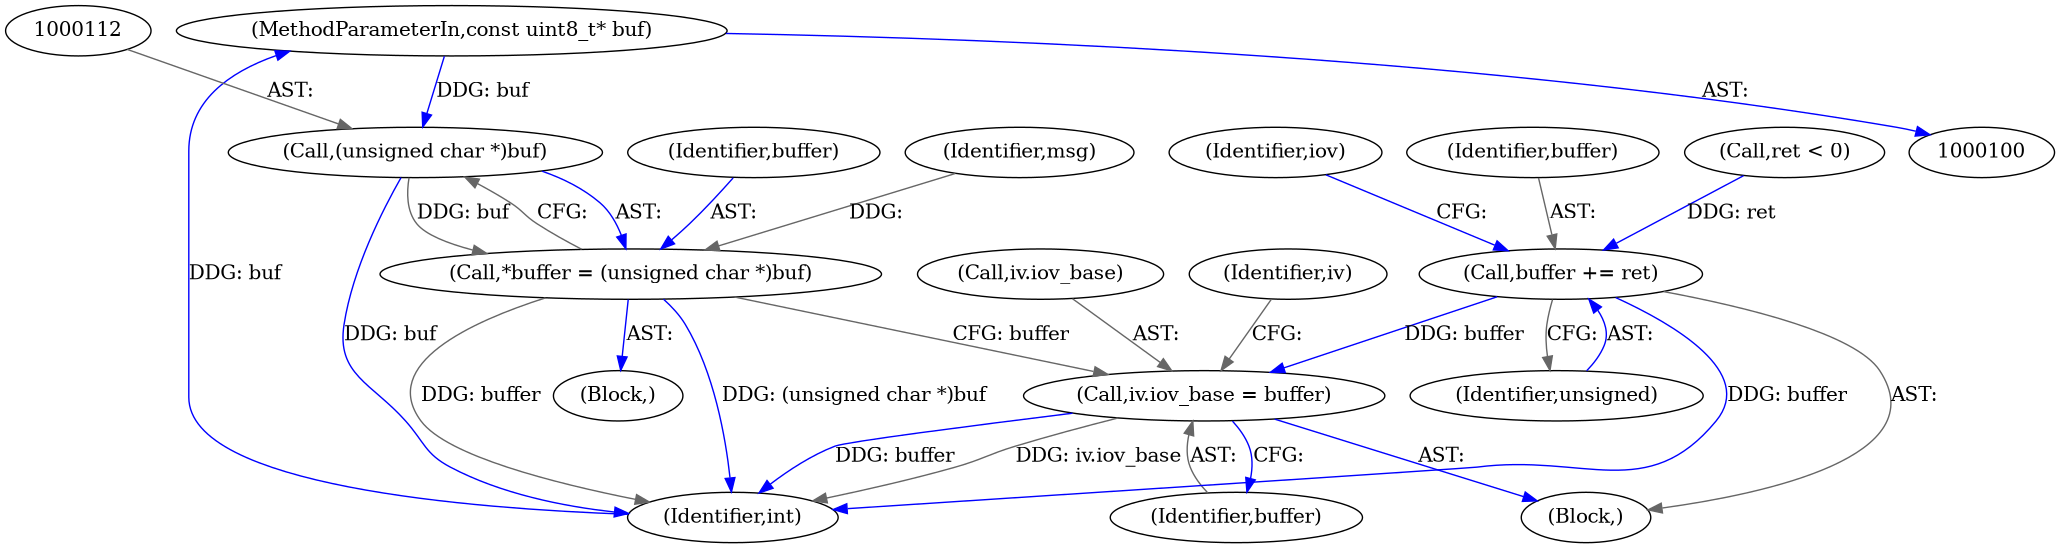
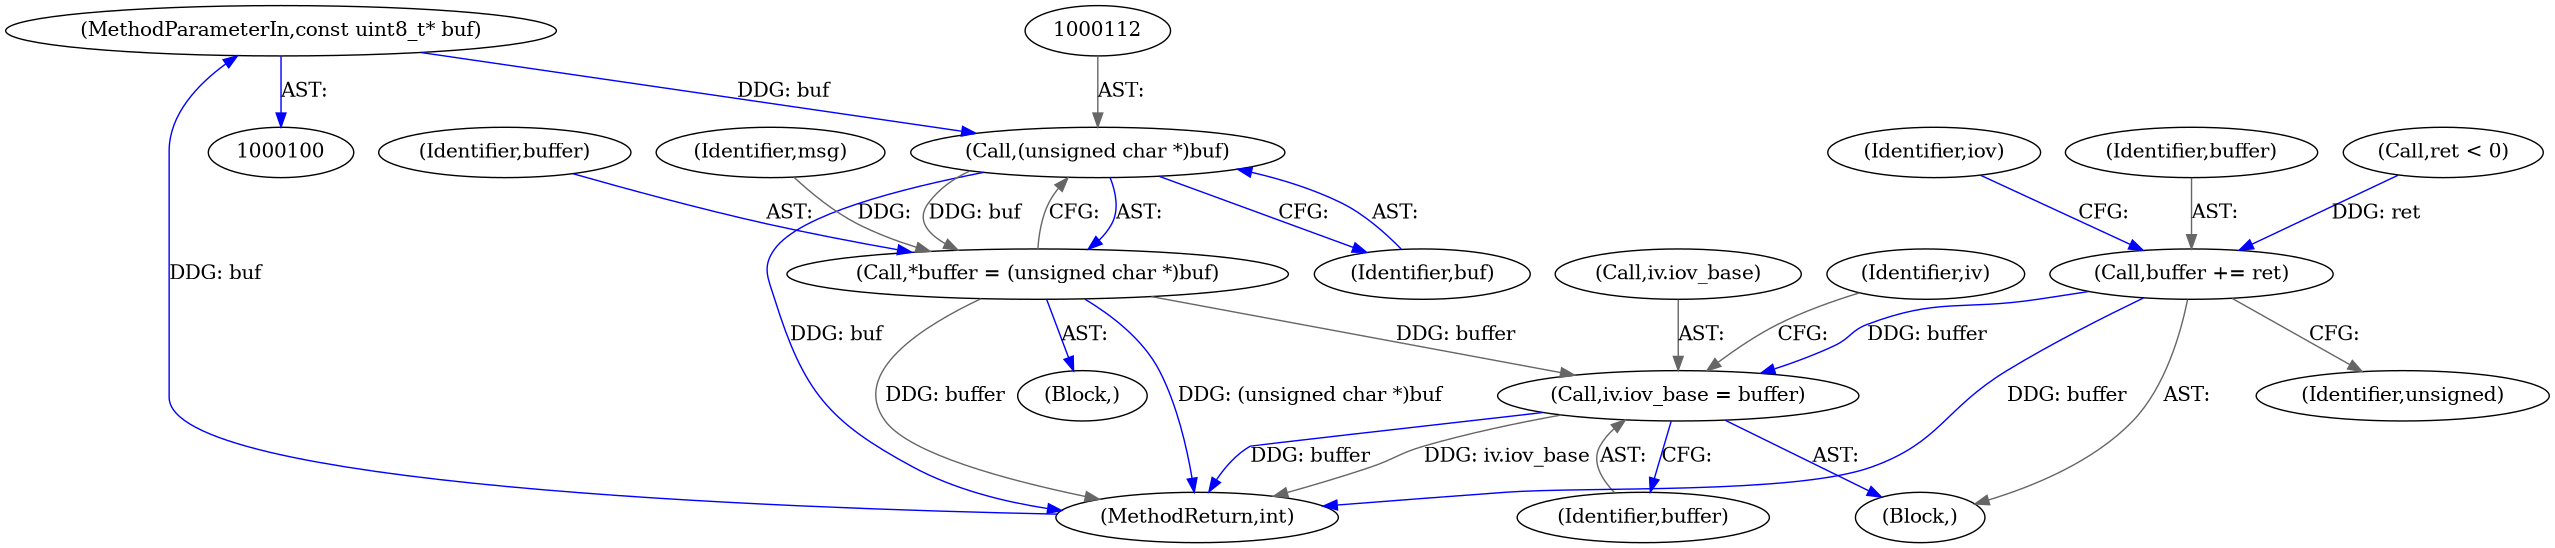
none -> (1422, 274)
(1011, 335) -> (1456, 335)
(1605, 342) -> none
(733, 517) -> (1197, 517)
